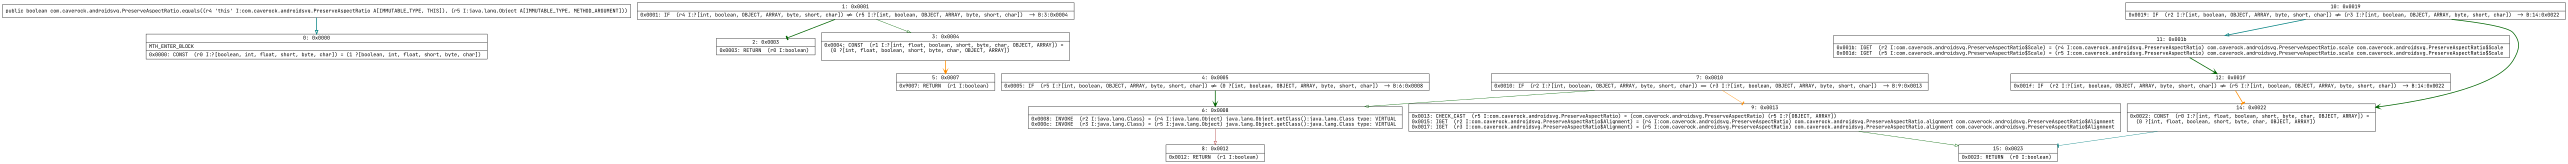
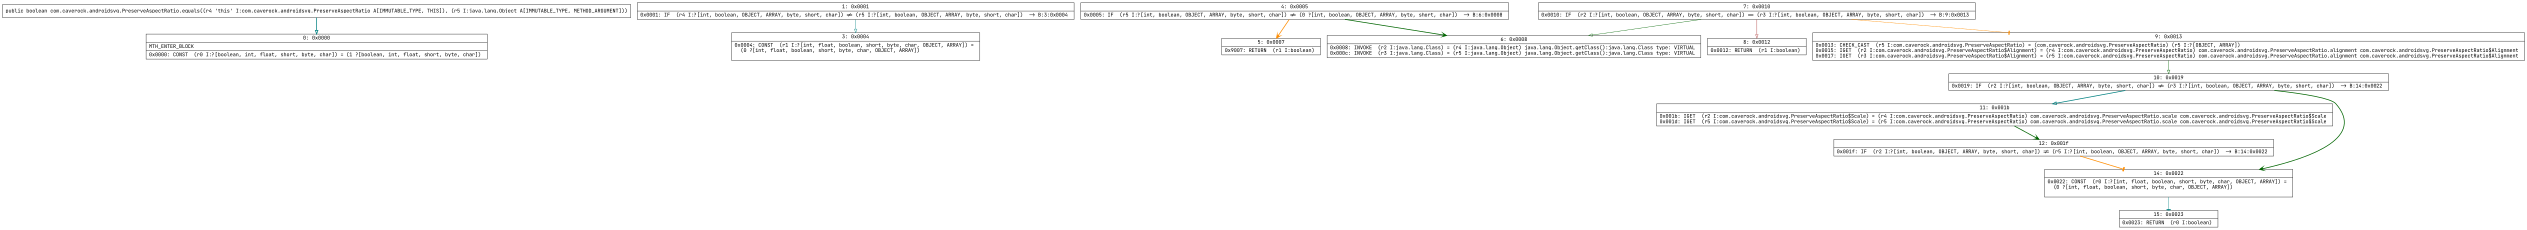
(892, 25) -> (856, 24)
(766, 47) -> none
(946, 65) -> (1284, 27)
(1215, 135) -> (1757, 27)
(1907, 138) -> (2169, 65)
